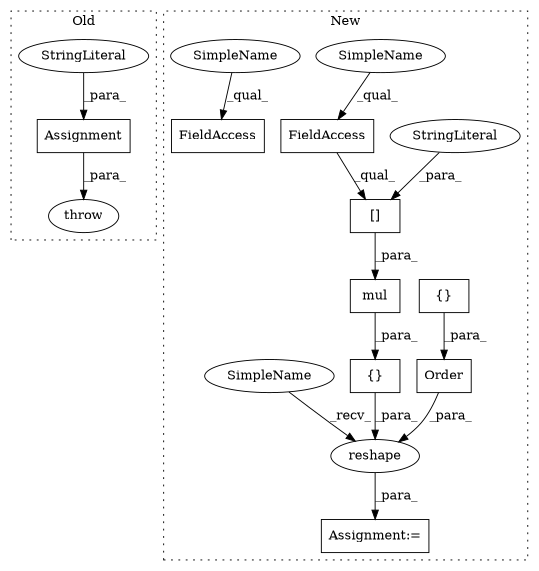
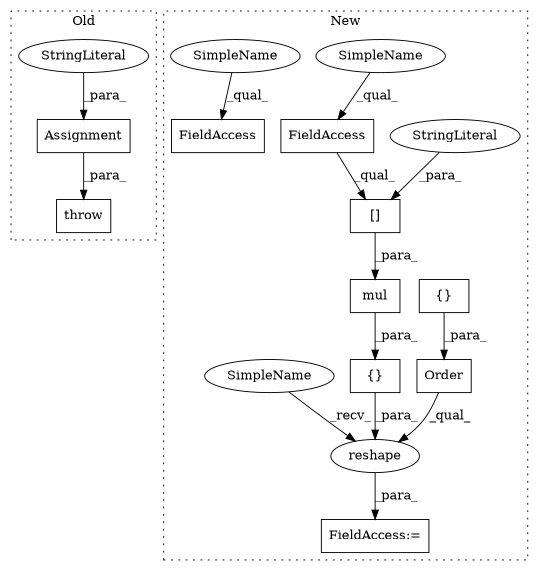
(84, 216) -> (84, 216)
(451, 416) -> (450, 416)
(375, 536) -> (375, 536)
